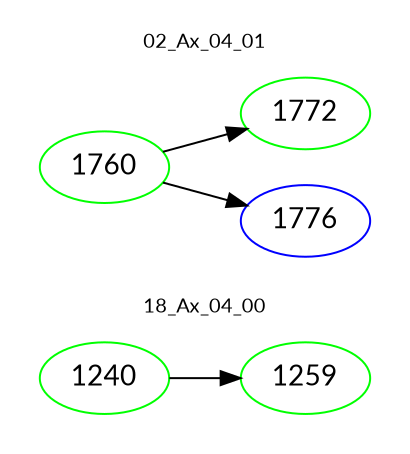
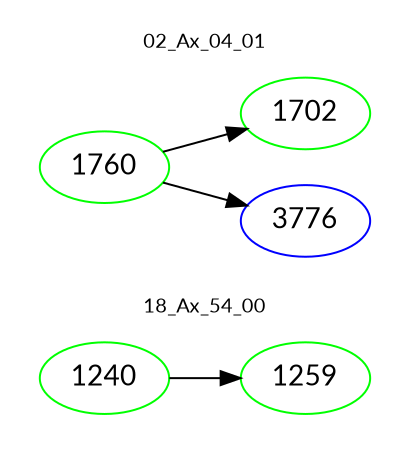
(305, 113) -> (305, 113)
(305, 221) -> (305, 221)
(205, 307) -> (205, 307)
